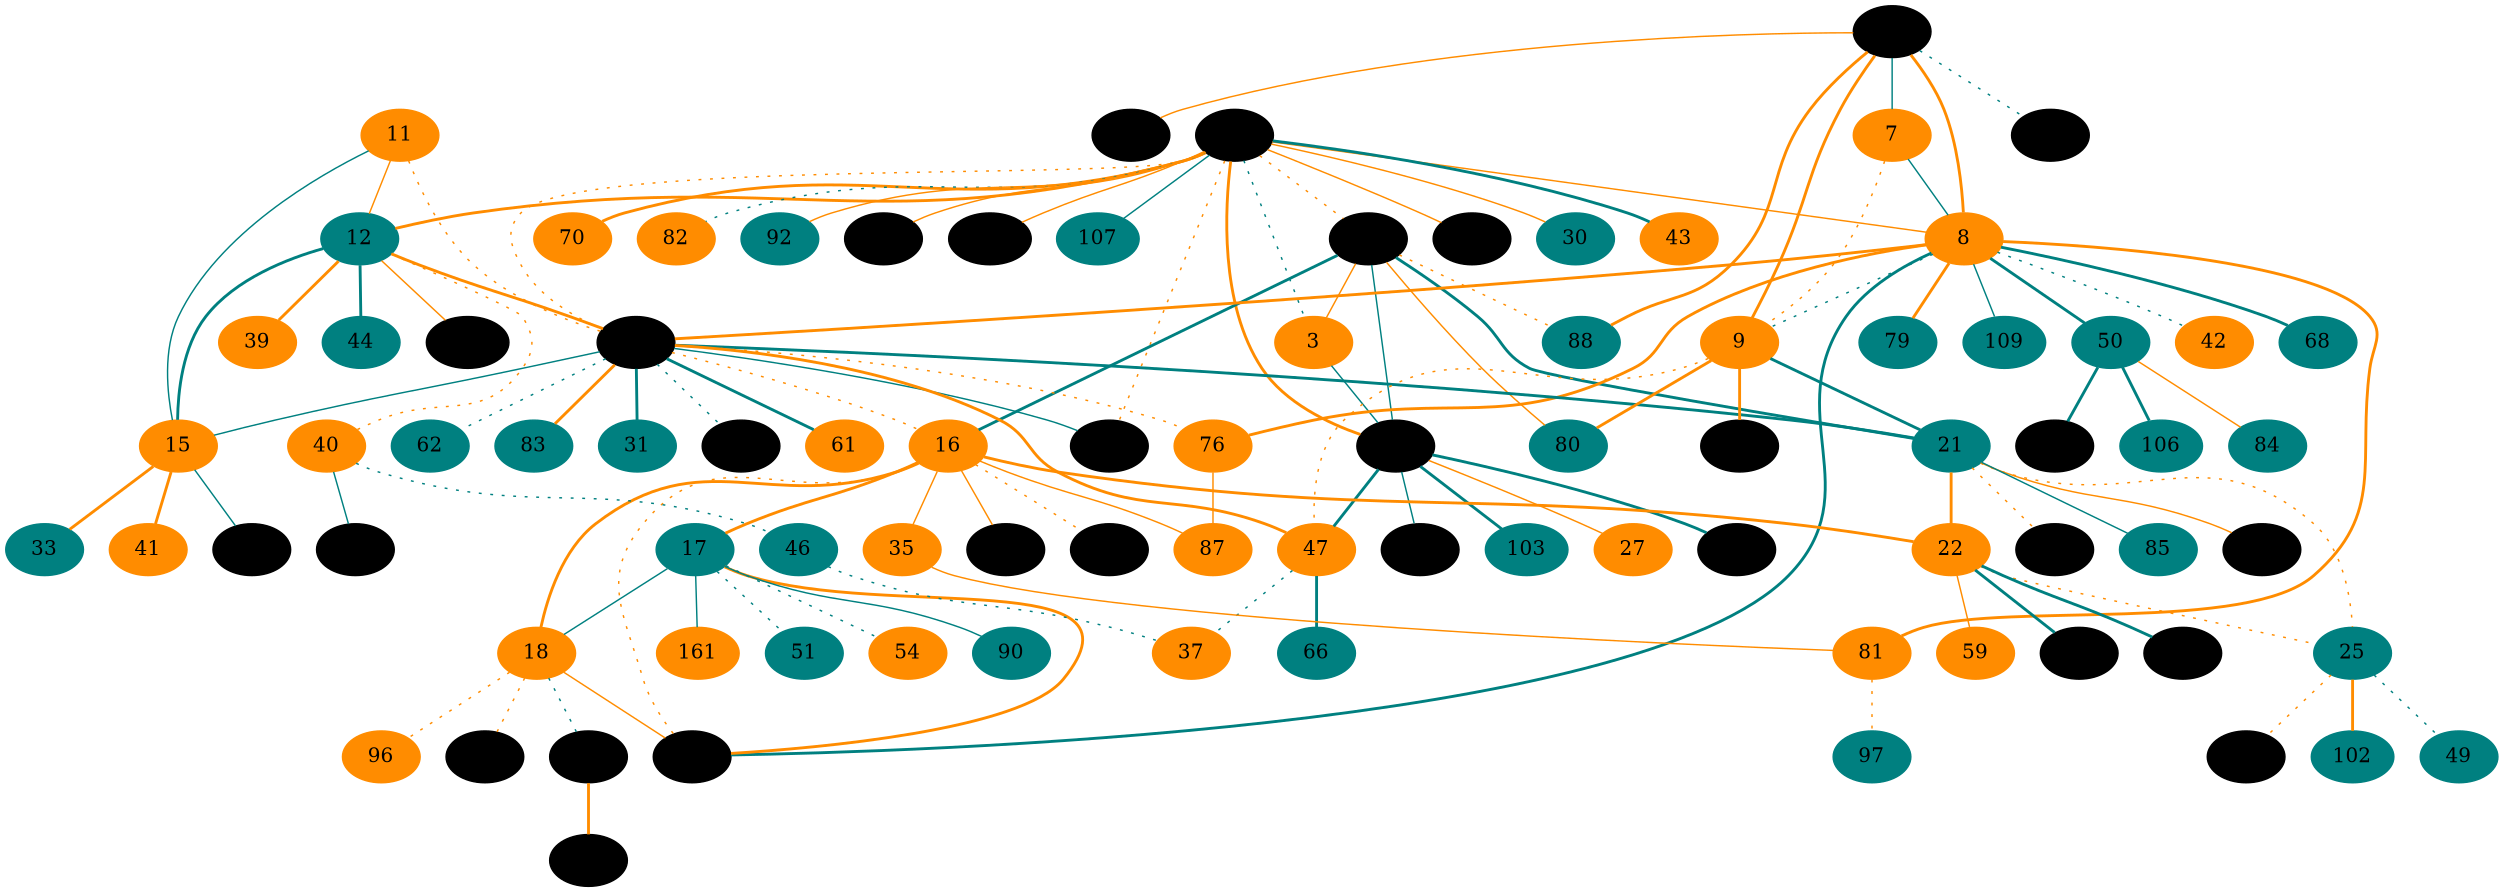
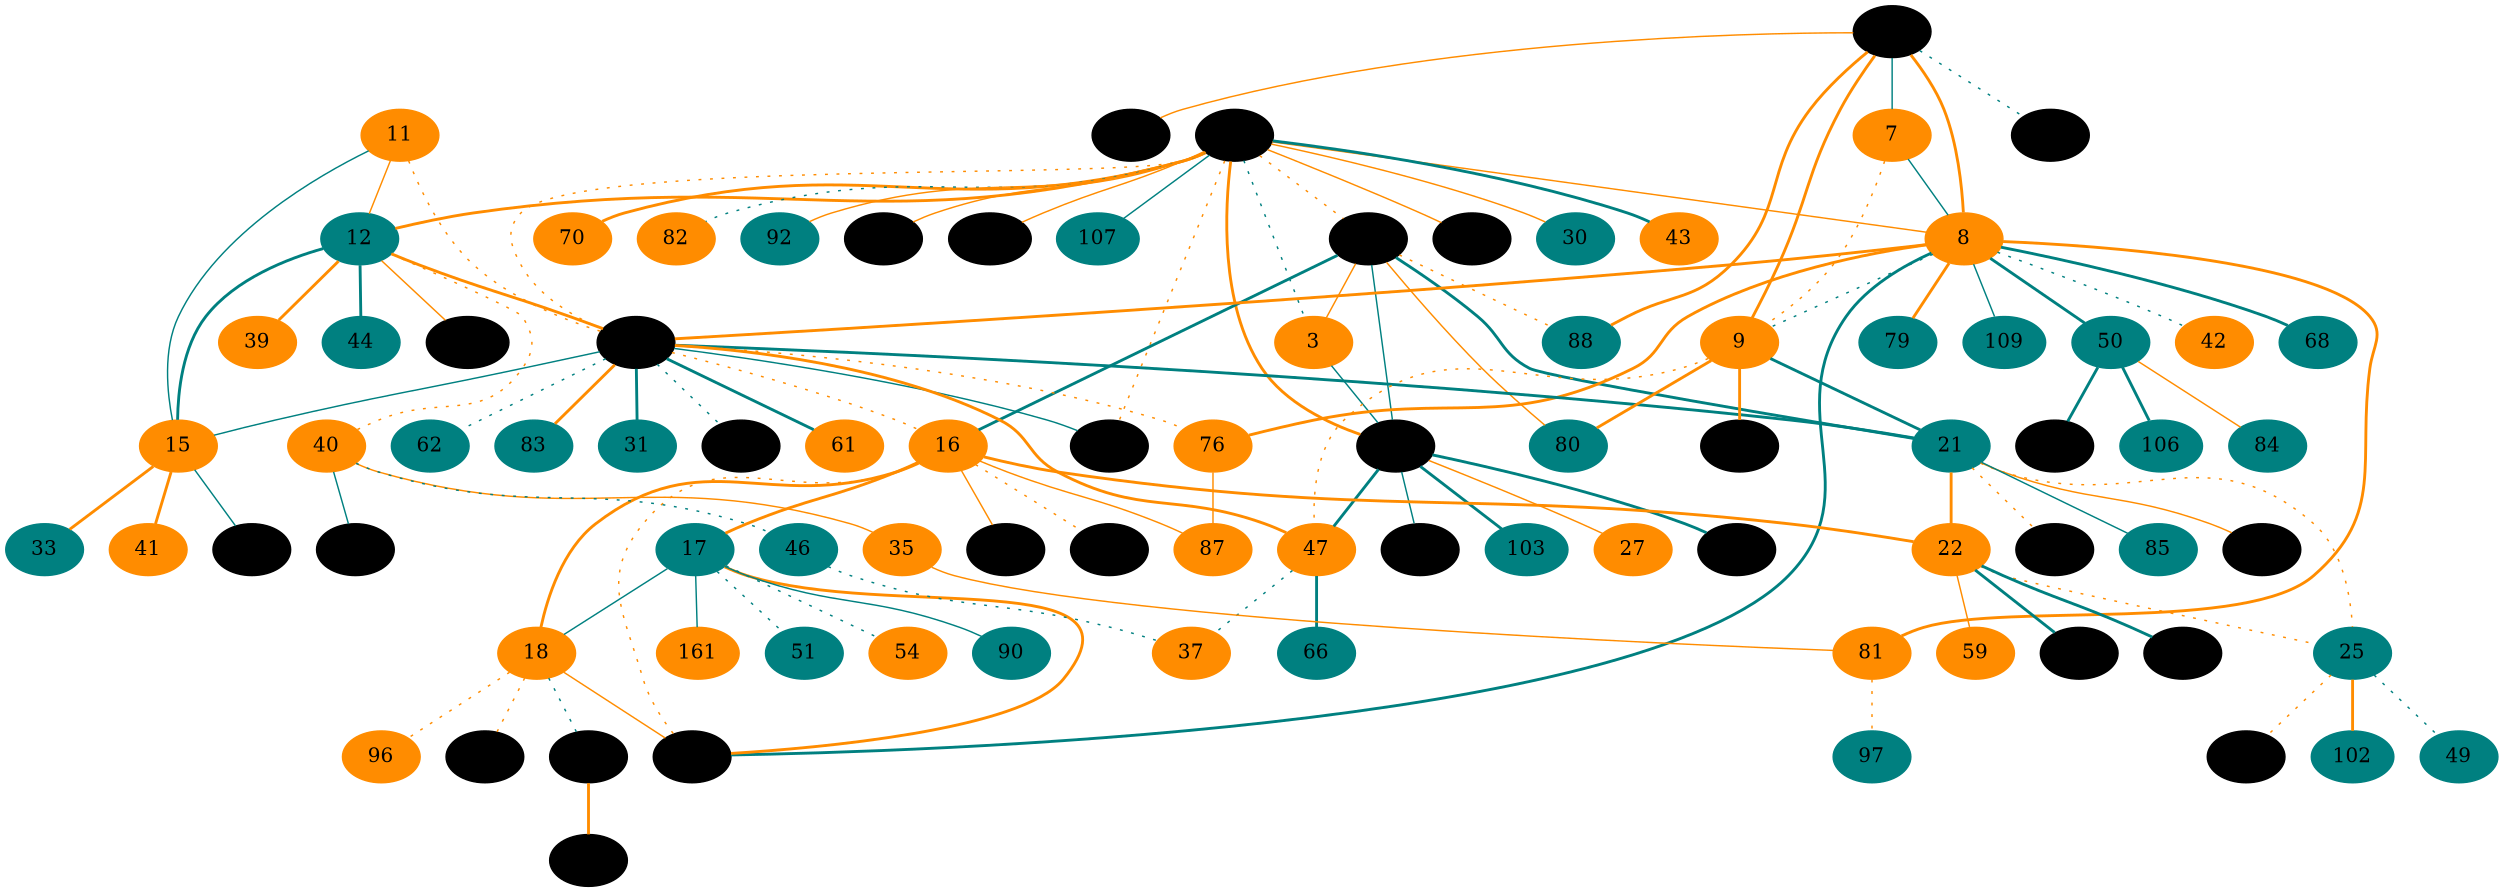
(925, 498) -> (693, 498)
